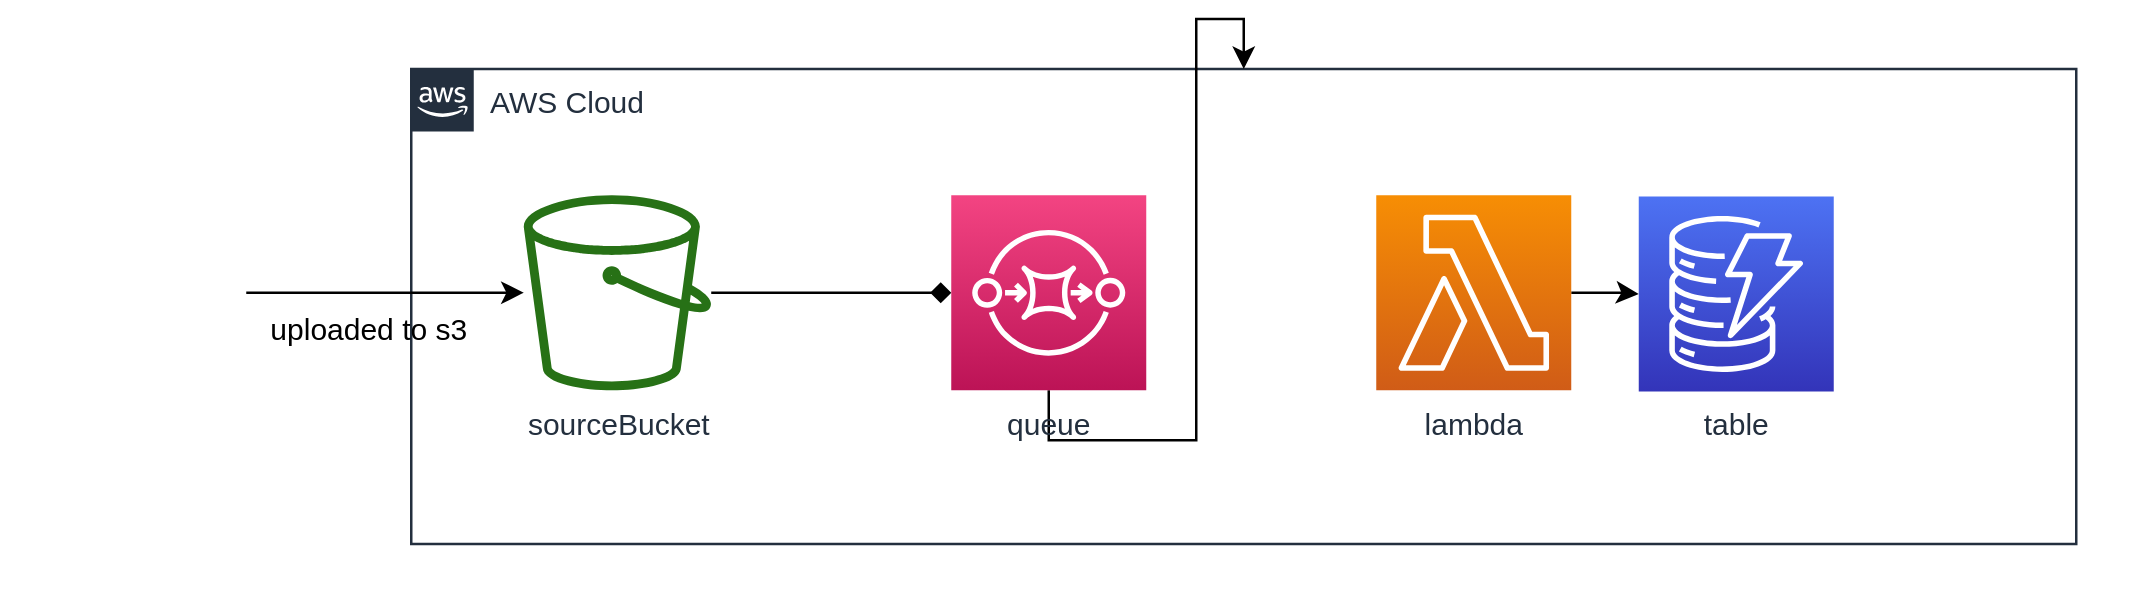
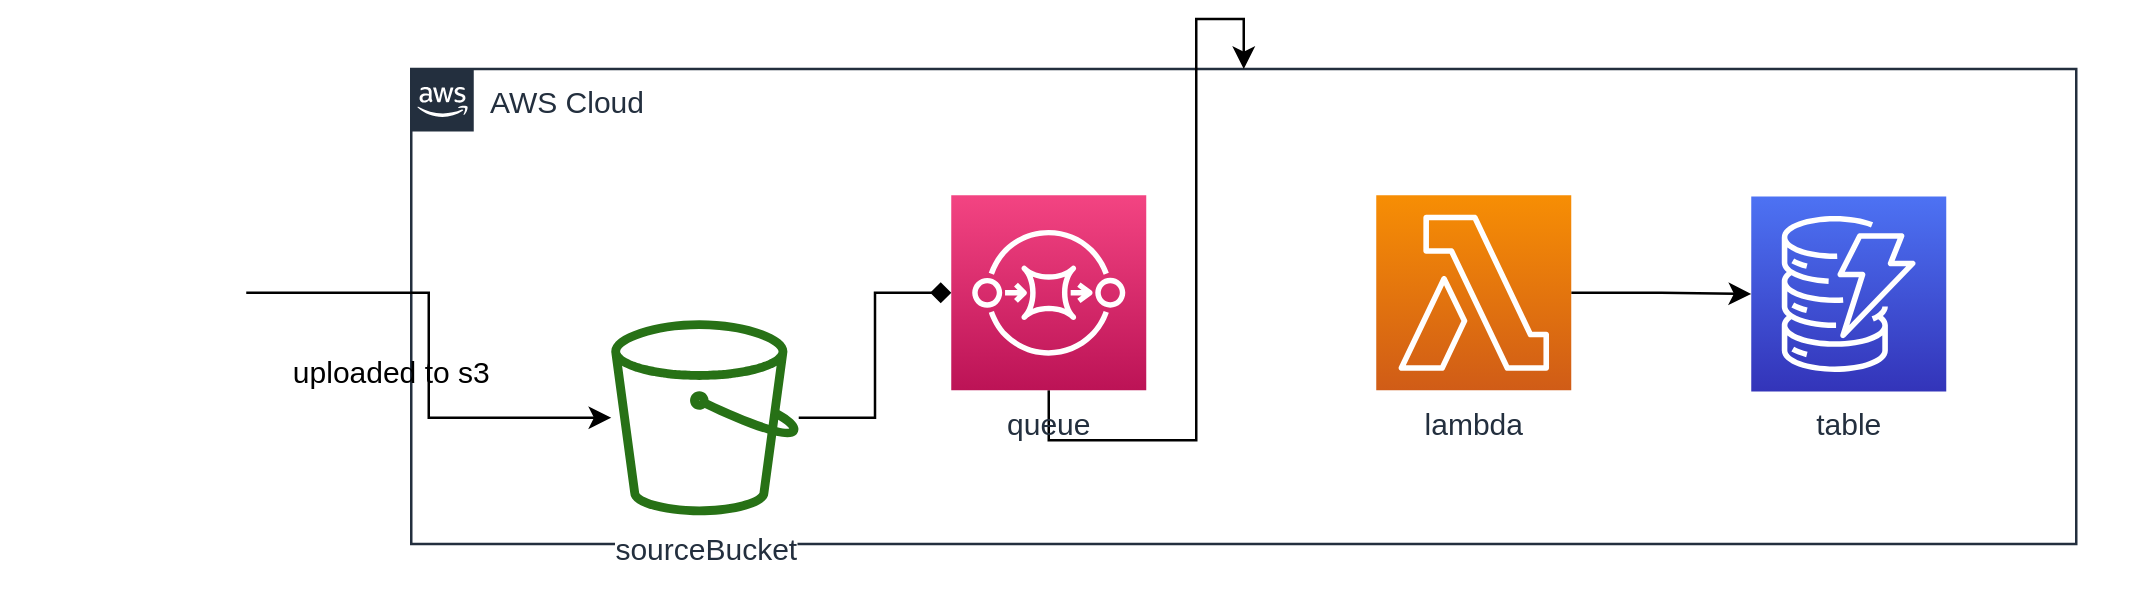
(618, 293) -> (705, 418)
(1736, 294) -> (1849, 294)
